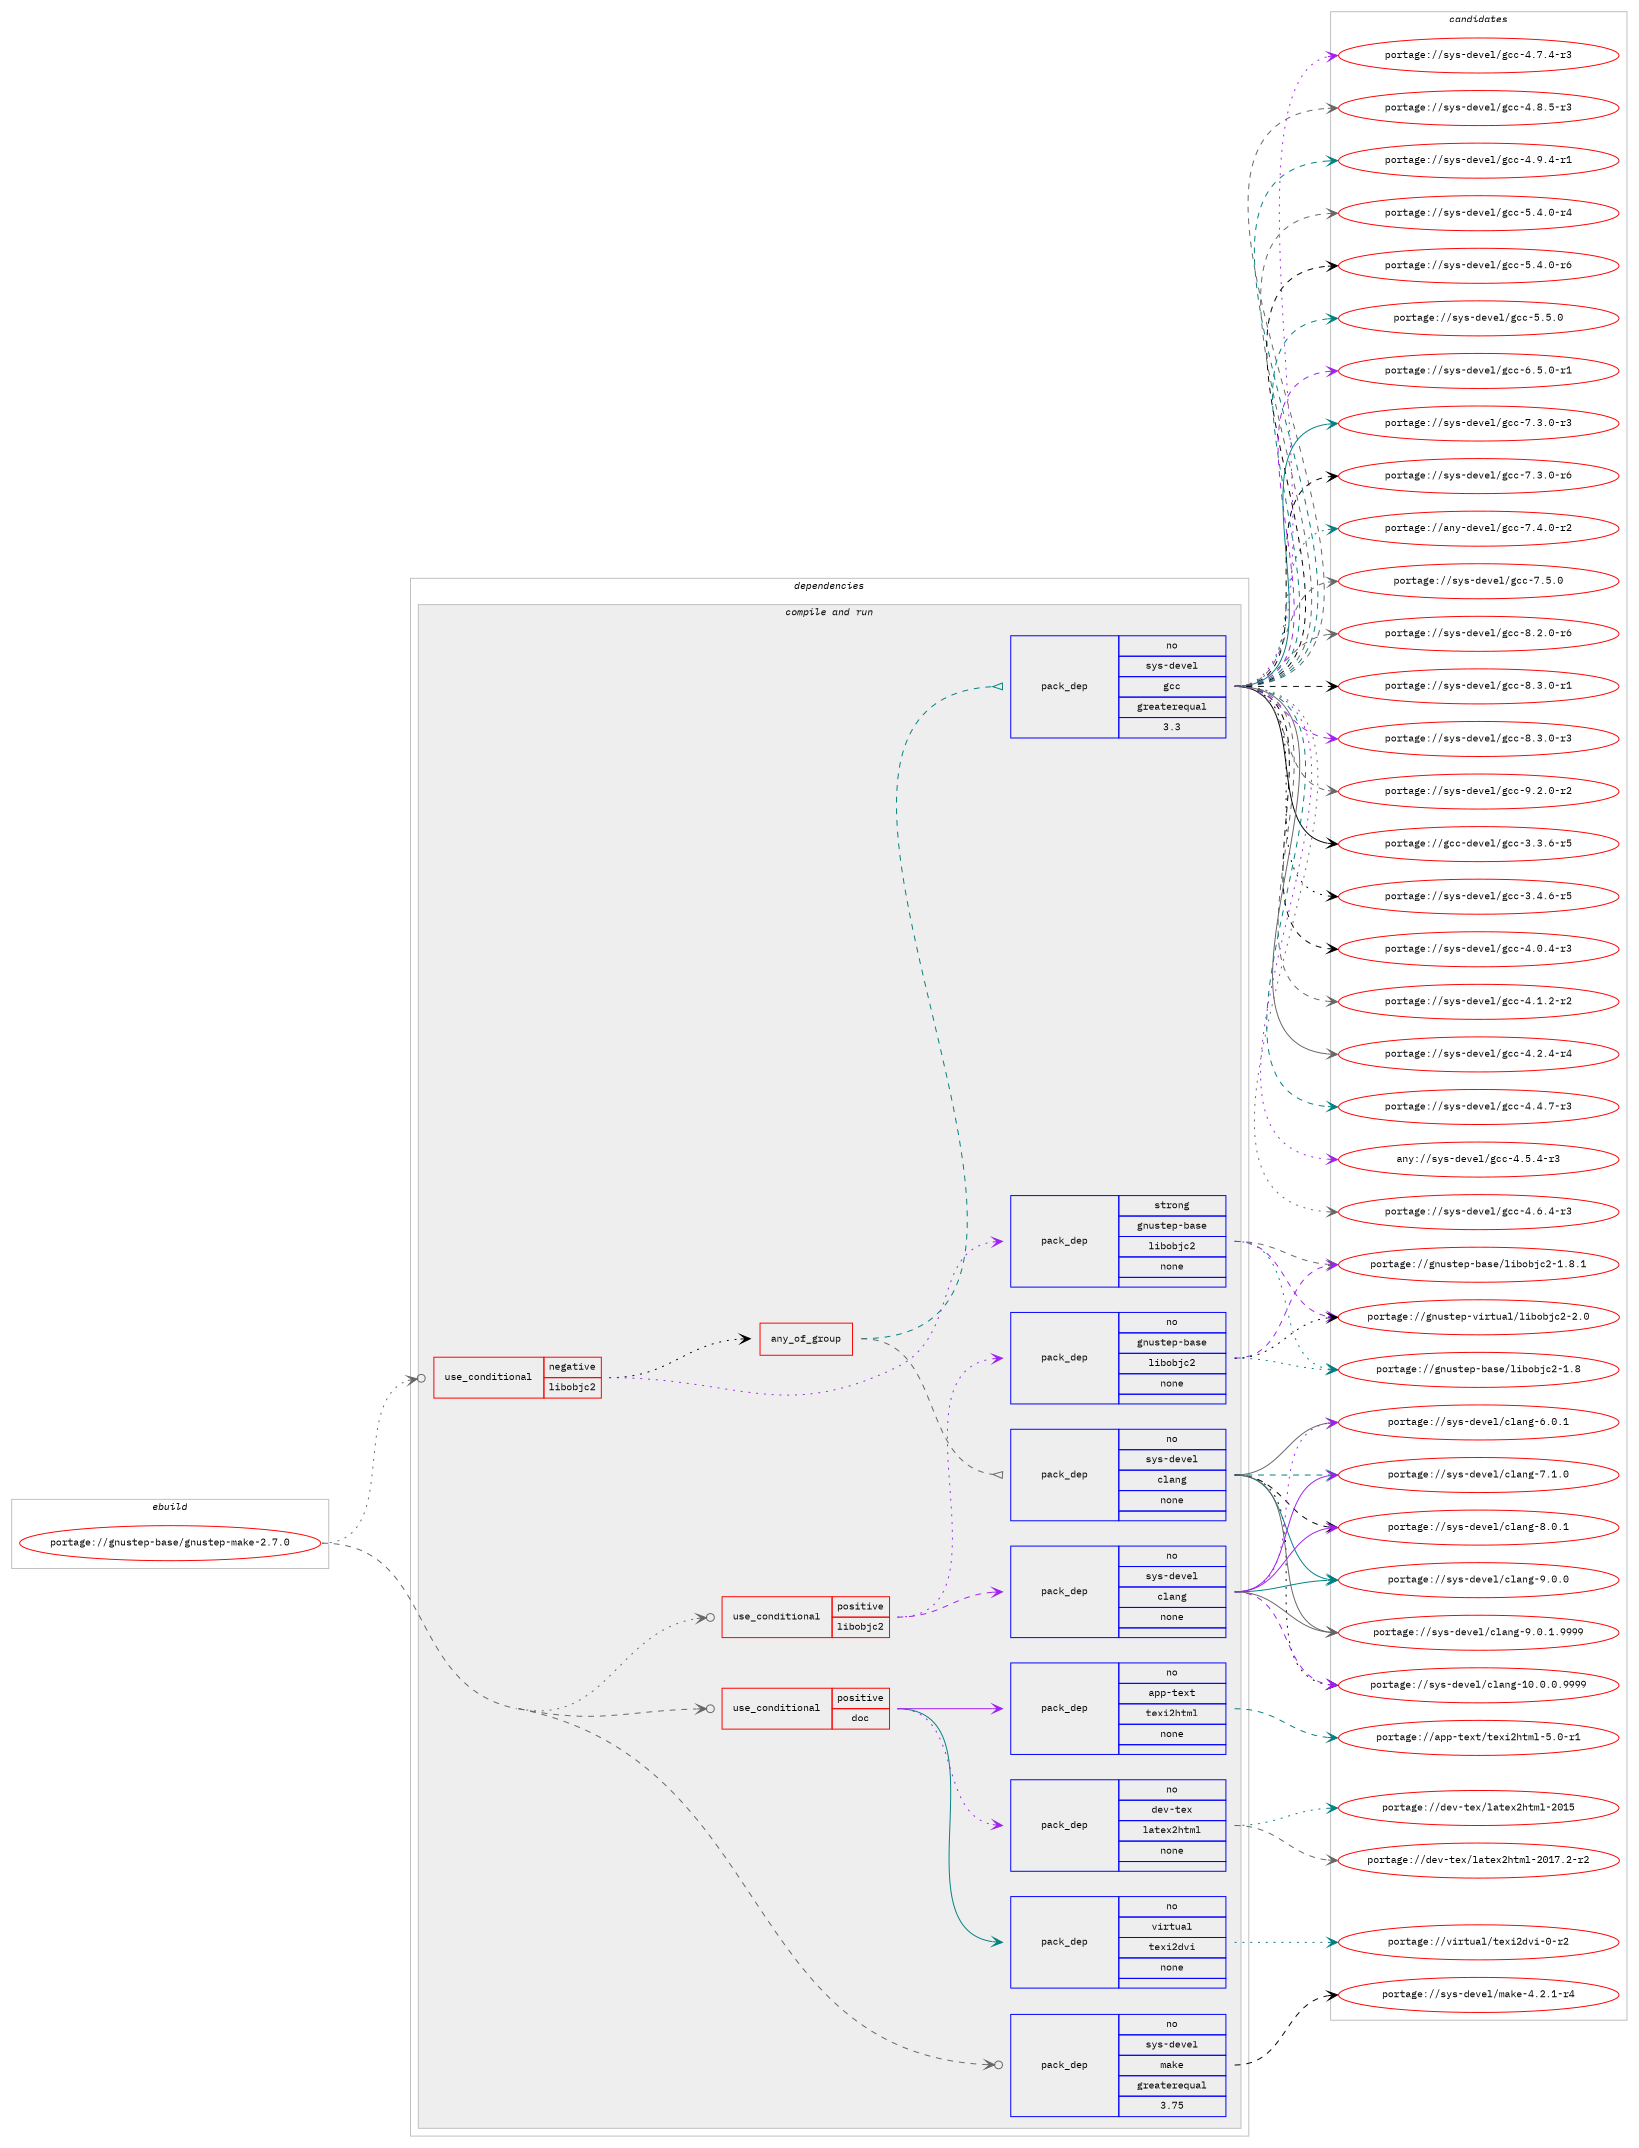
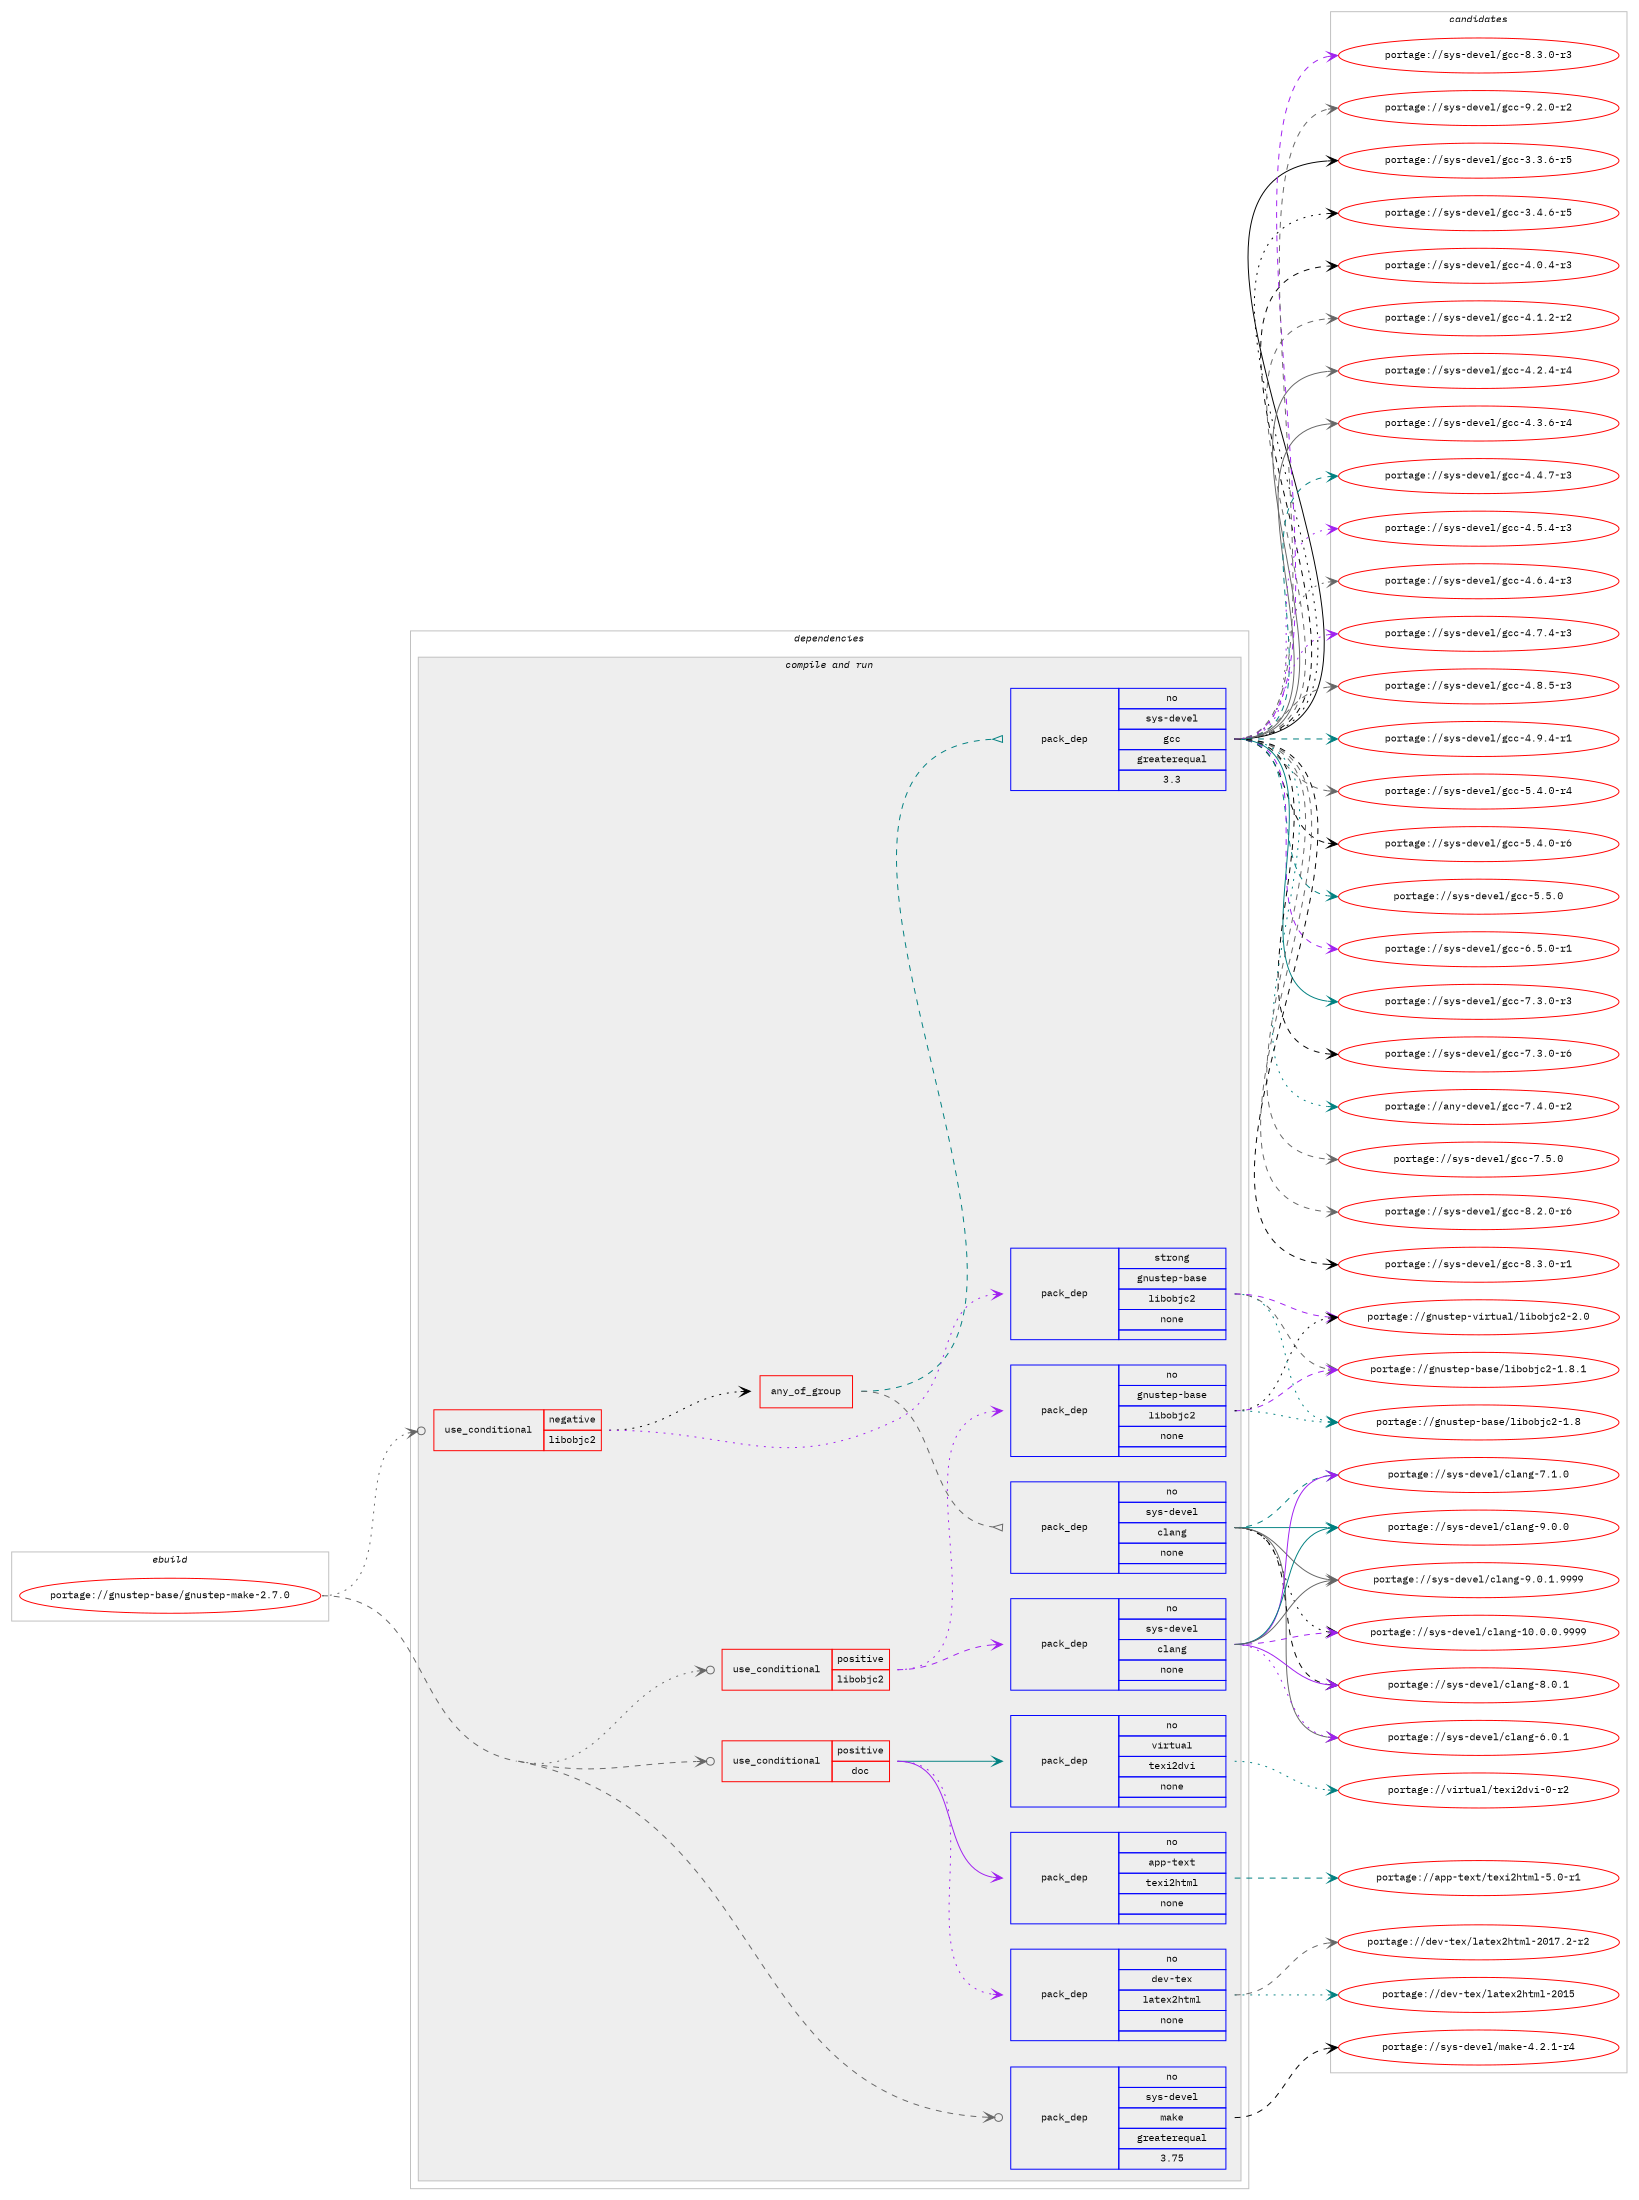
none -> (1479, 424)
(1479, 844) -> (1479, 161)
(1479, 1160) -> (1479, 529)
